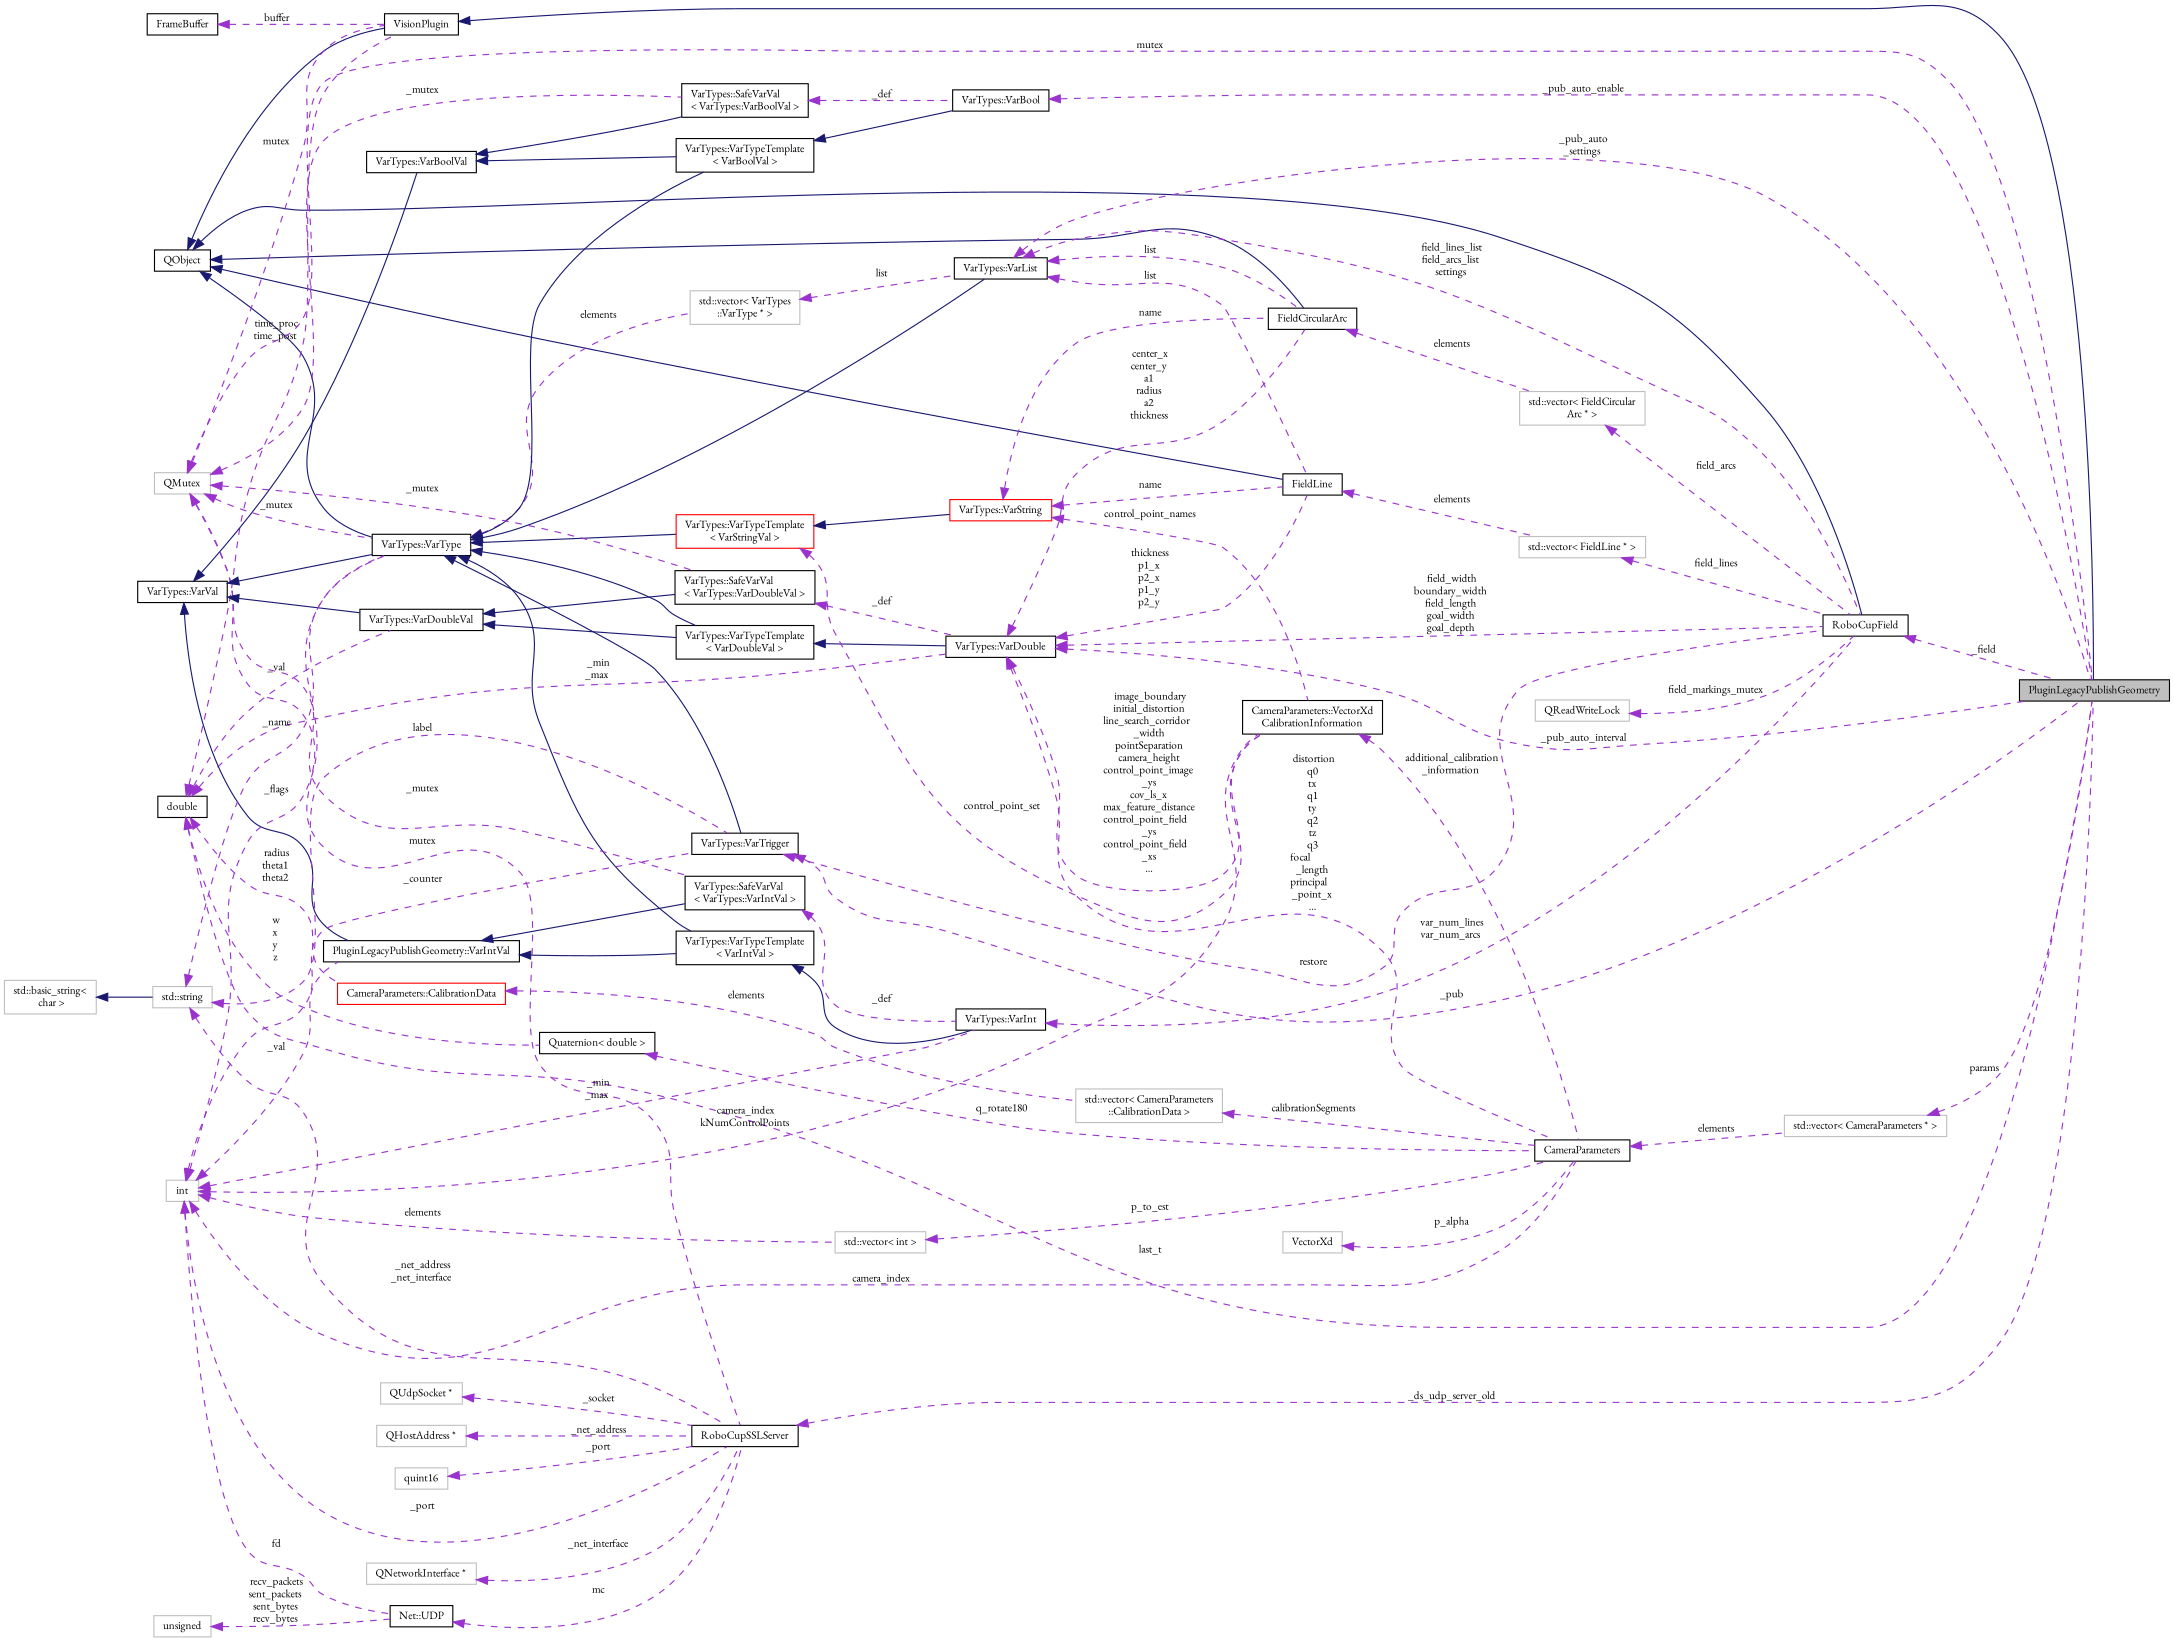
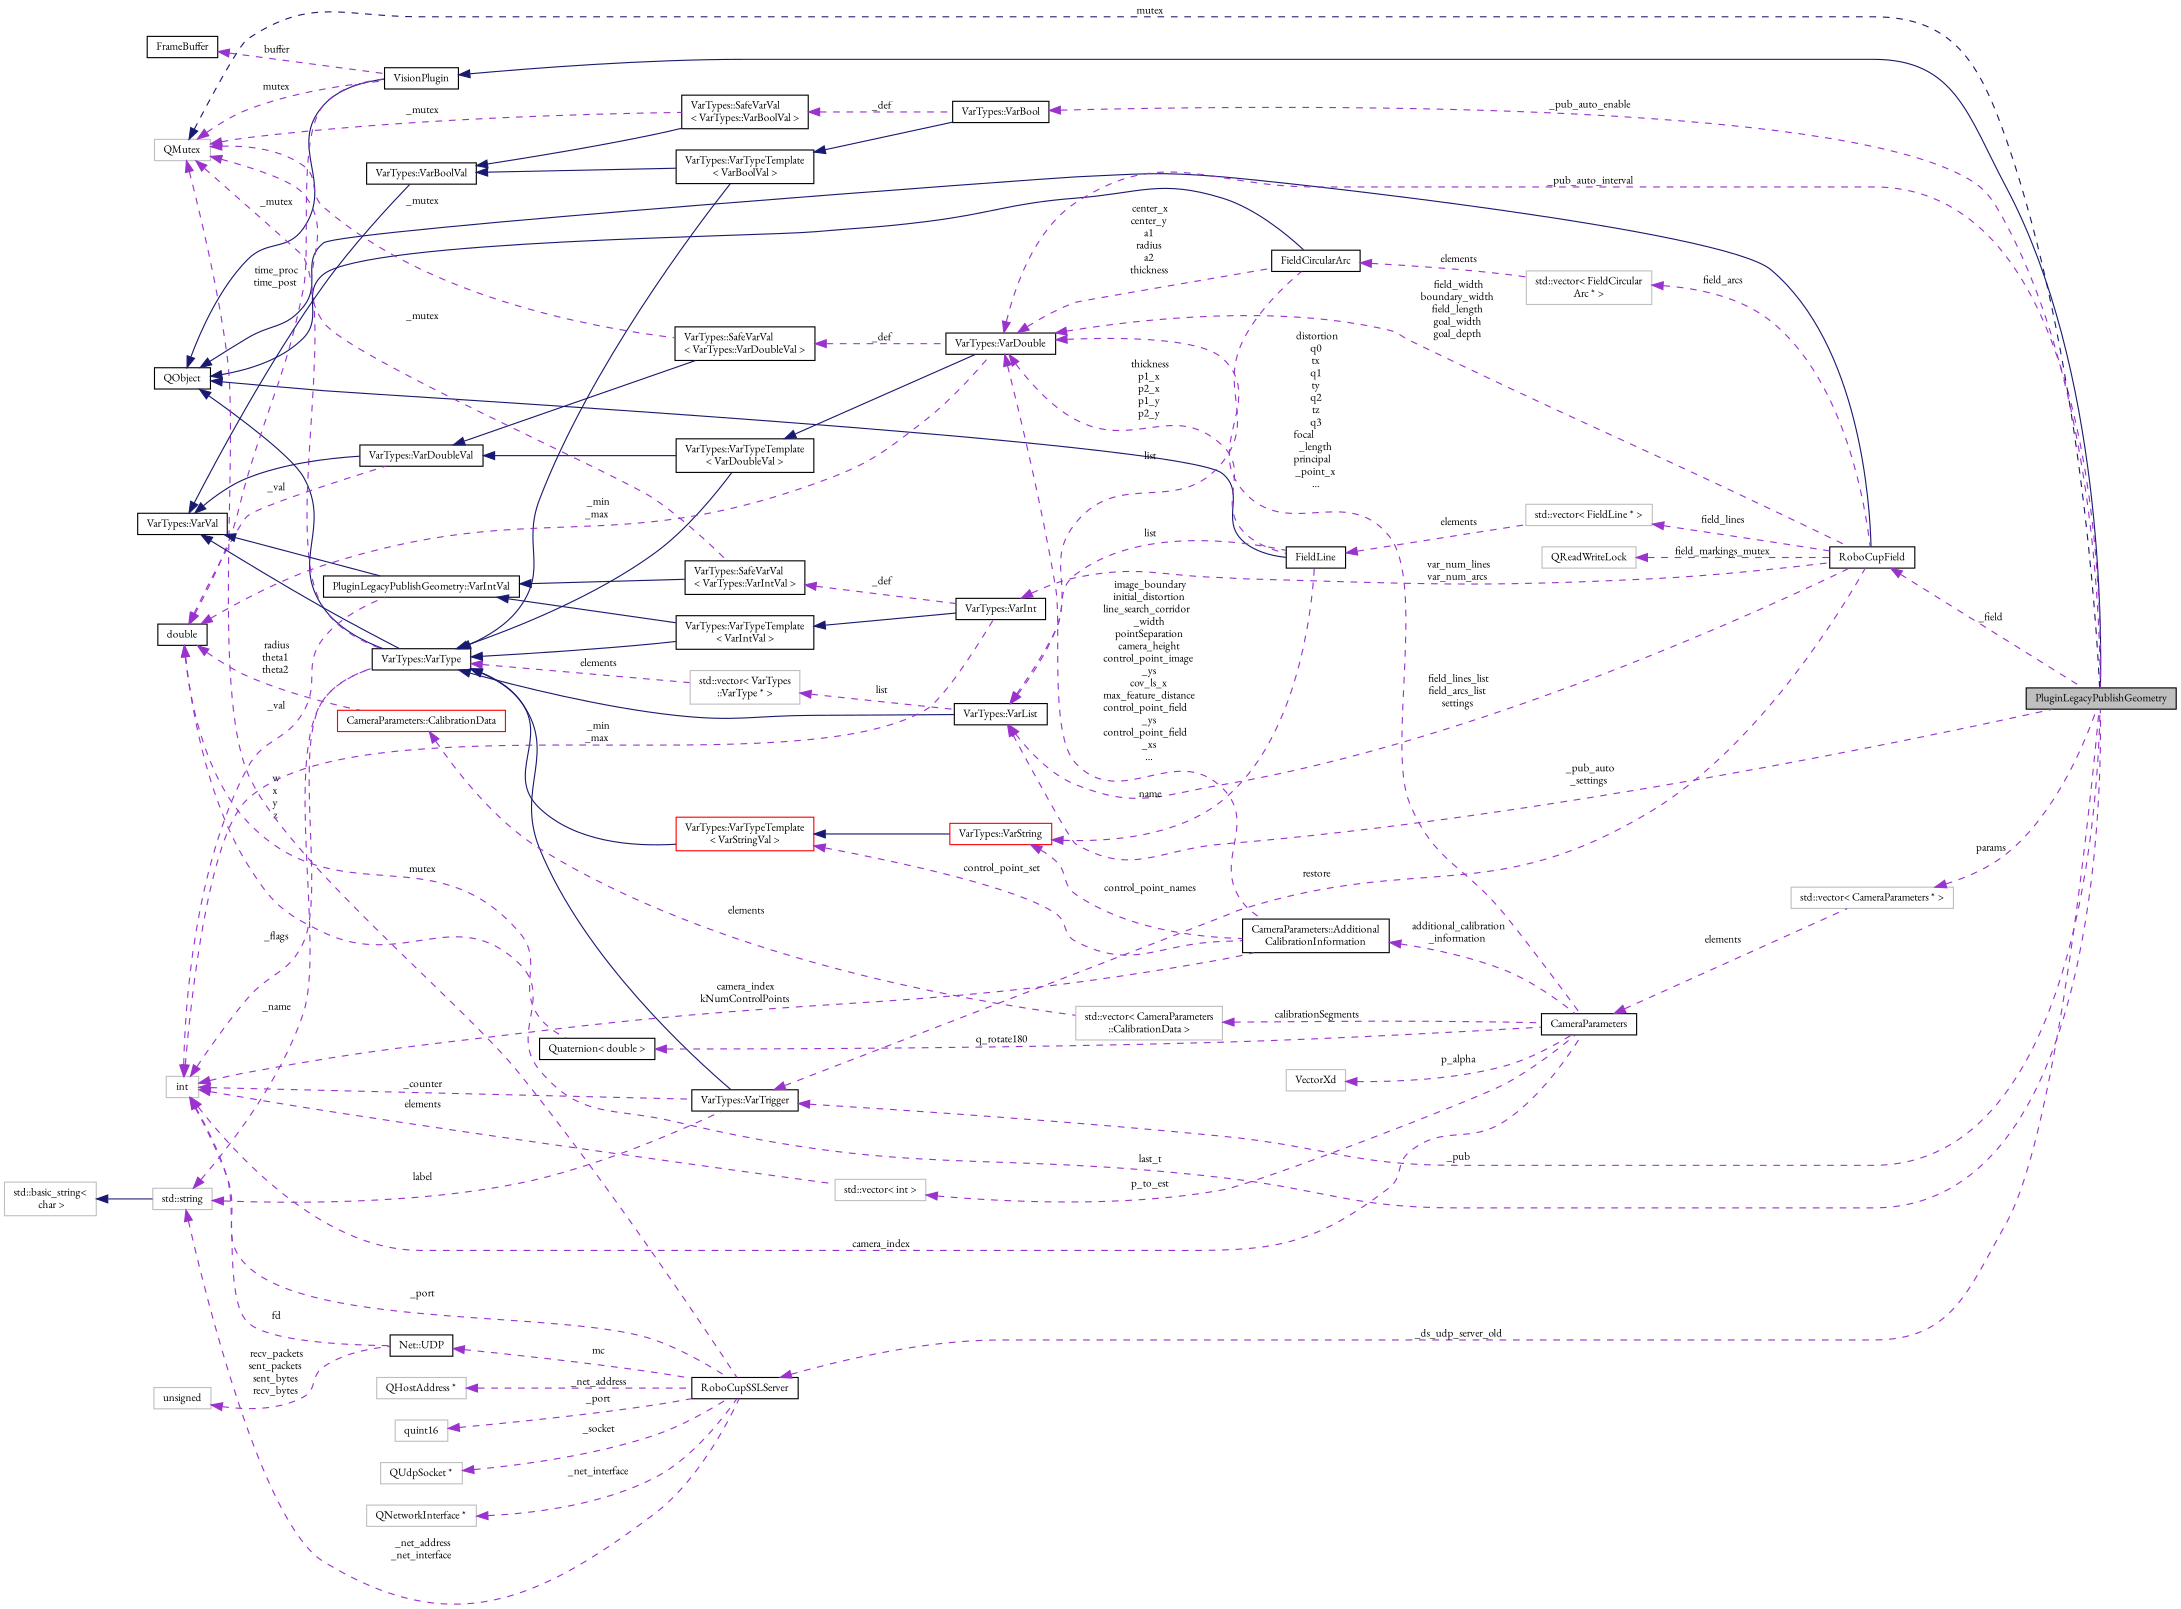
(1235, 51) -> (1382, 17)
(1089, 337) -> none
(1313, 717) -> (1316, 936)
